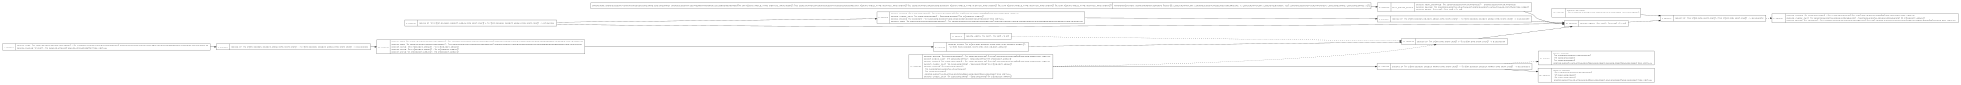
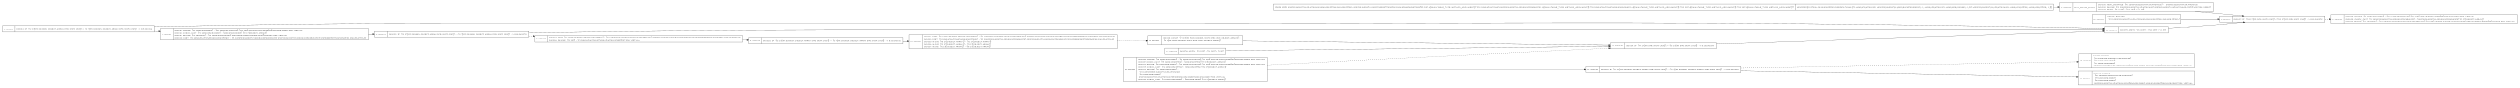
(1542, 20) -> (2219, 14)
none -> (531, 36)
(1206, 39) -> (1417, 49)
(758, 47) -> (1132, 41)
